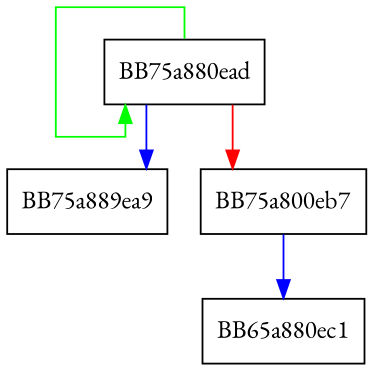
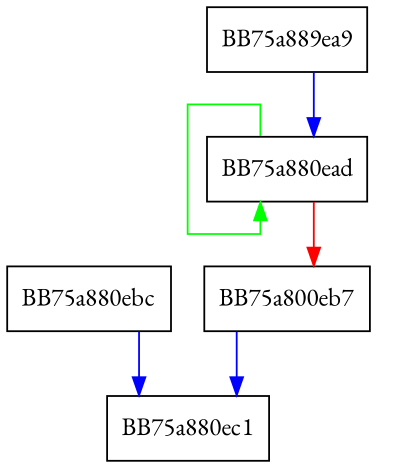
(146, 128) -> (314, 95)
none -> (89, 299)
(284, 331) -> (188, 428)
